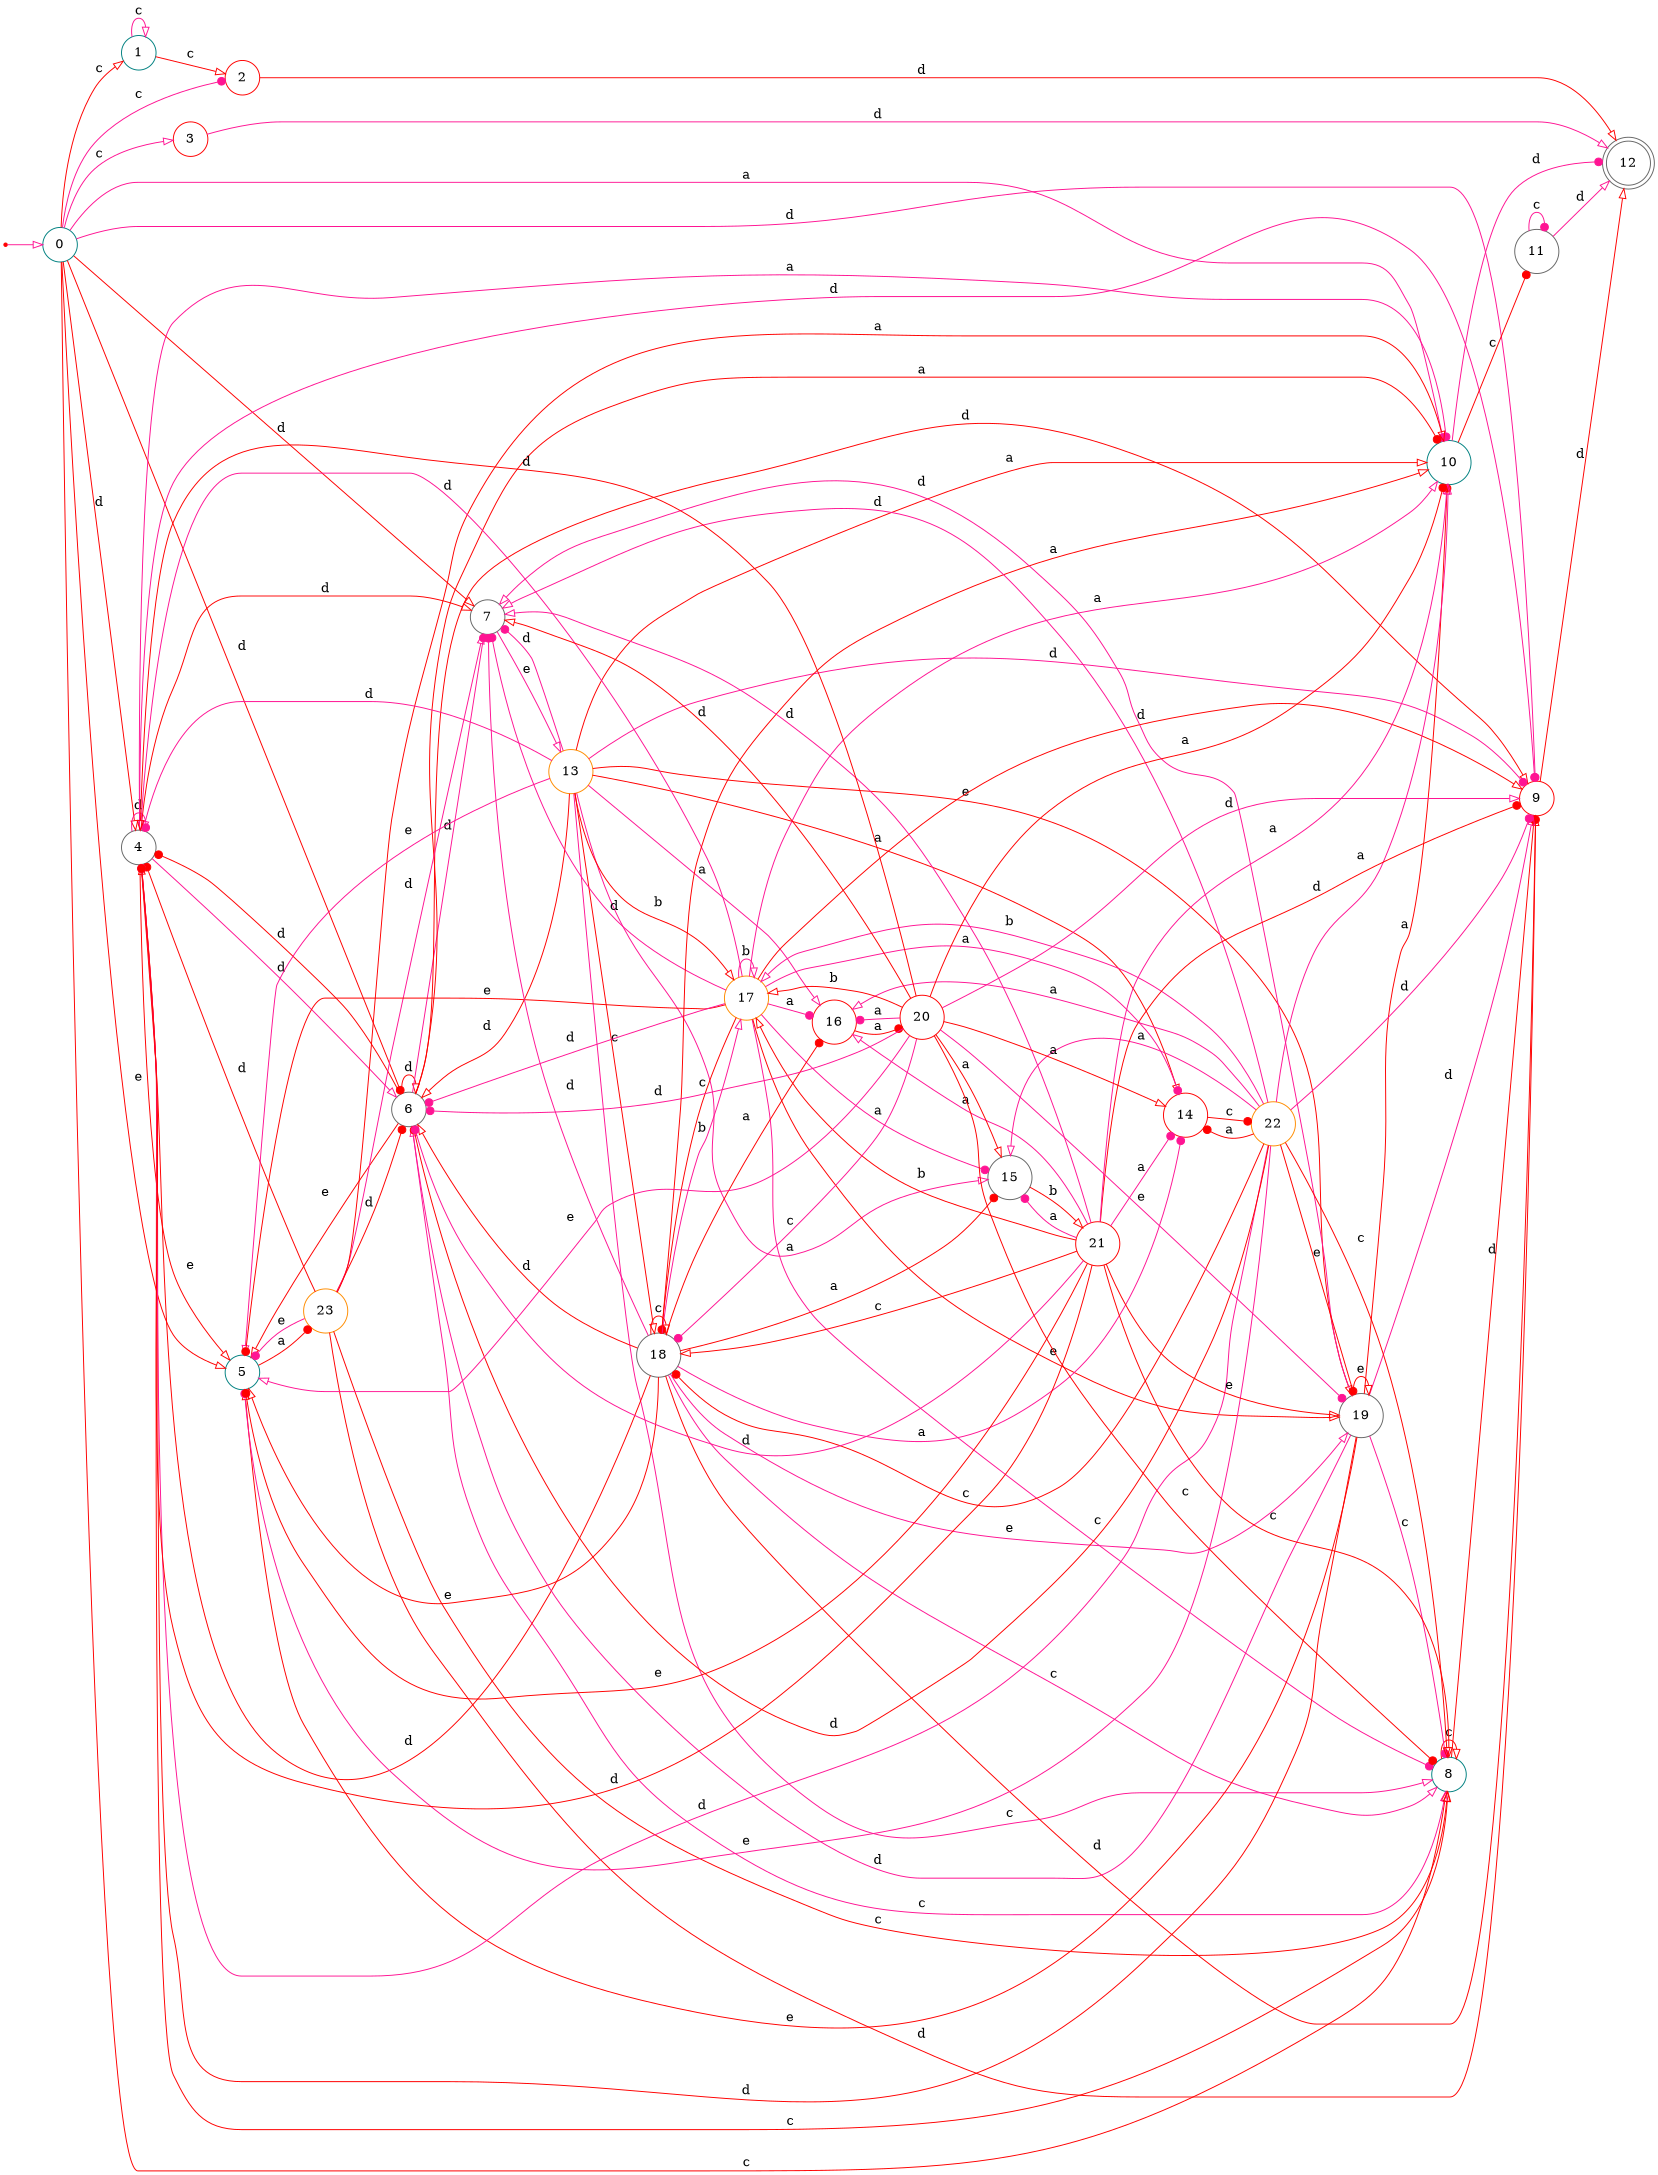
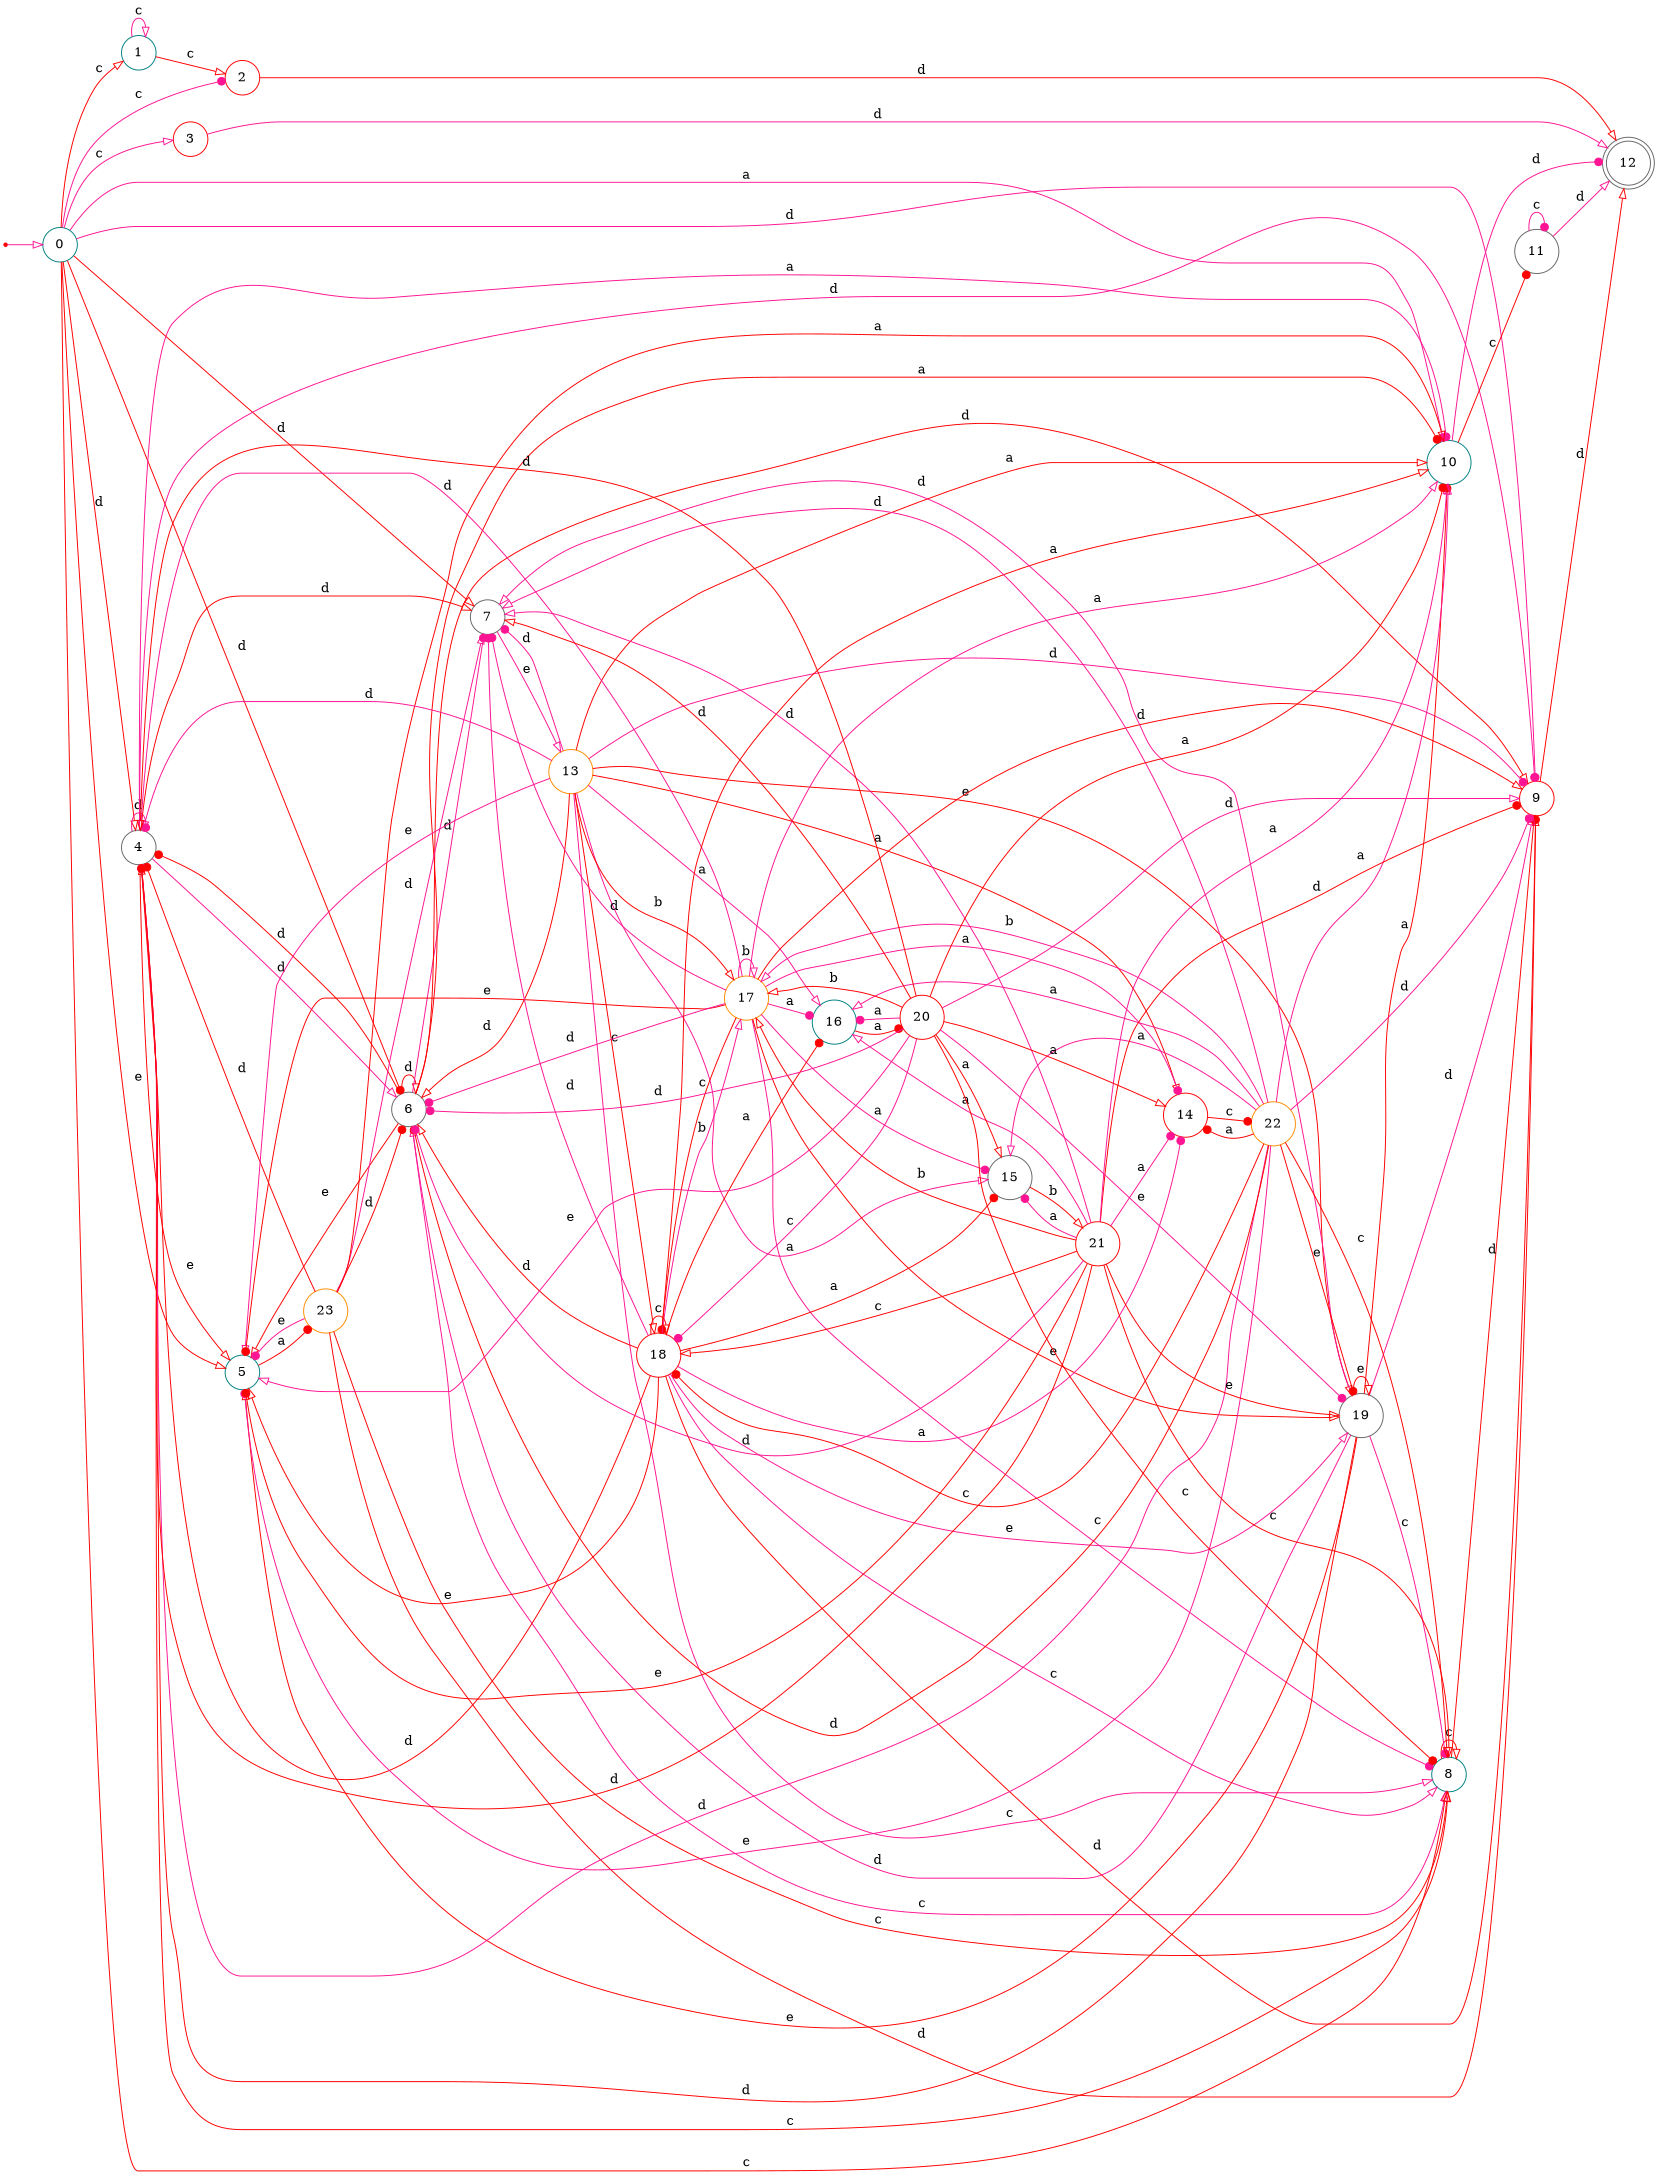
(834, 1022) -> (834, 1022)
(659, 1355) -> (659, 1355)
